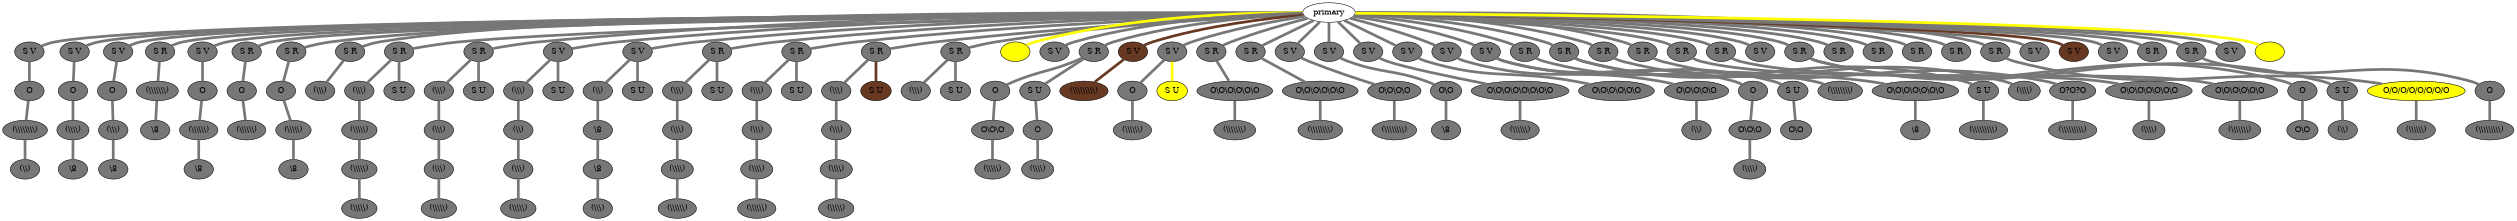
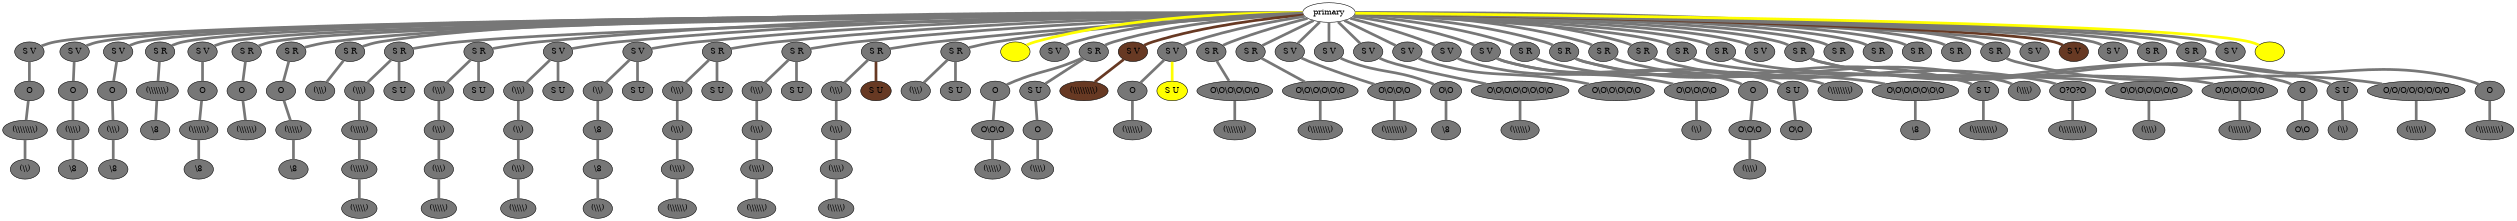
(2416, 91) -> (2416, 91)
